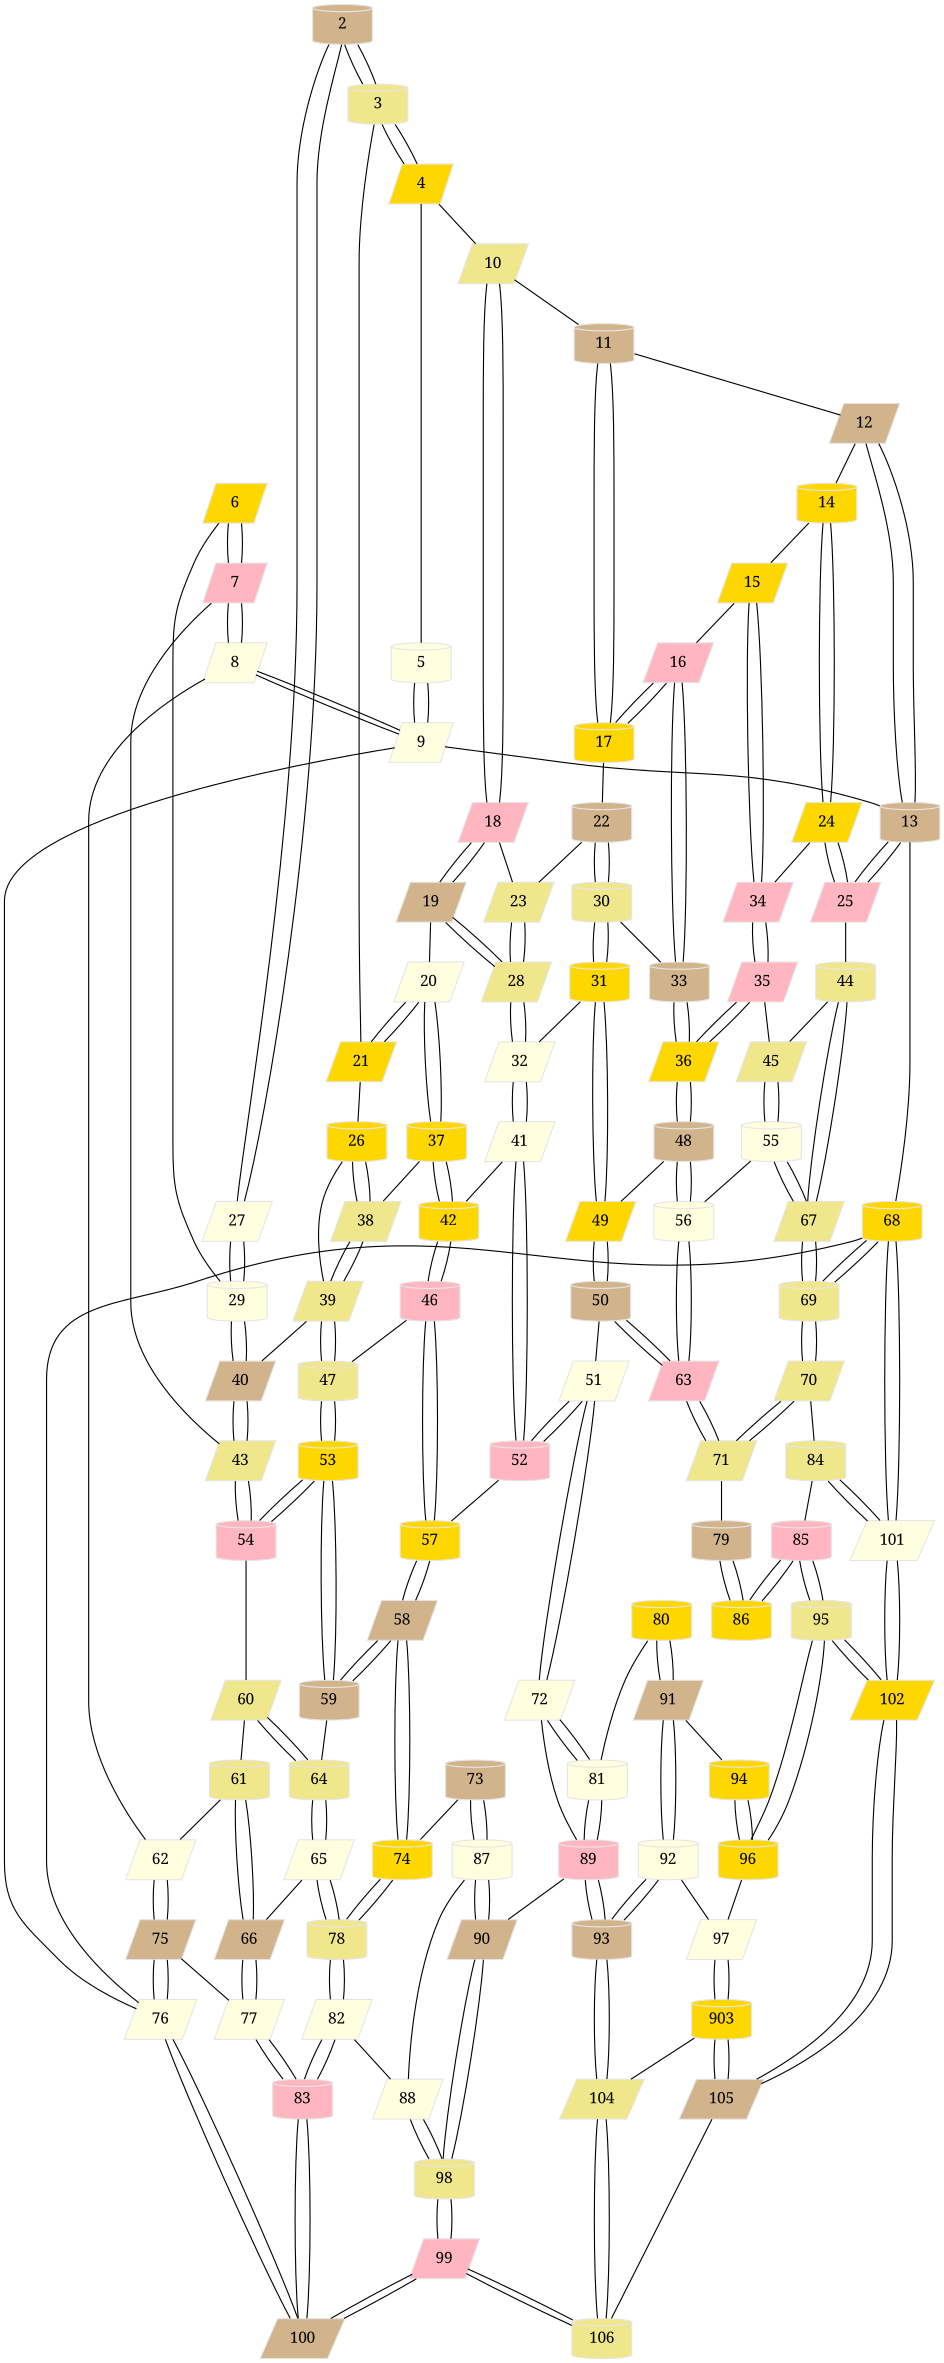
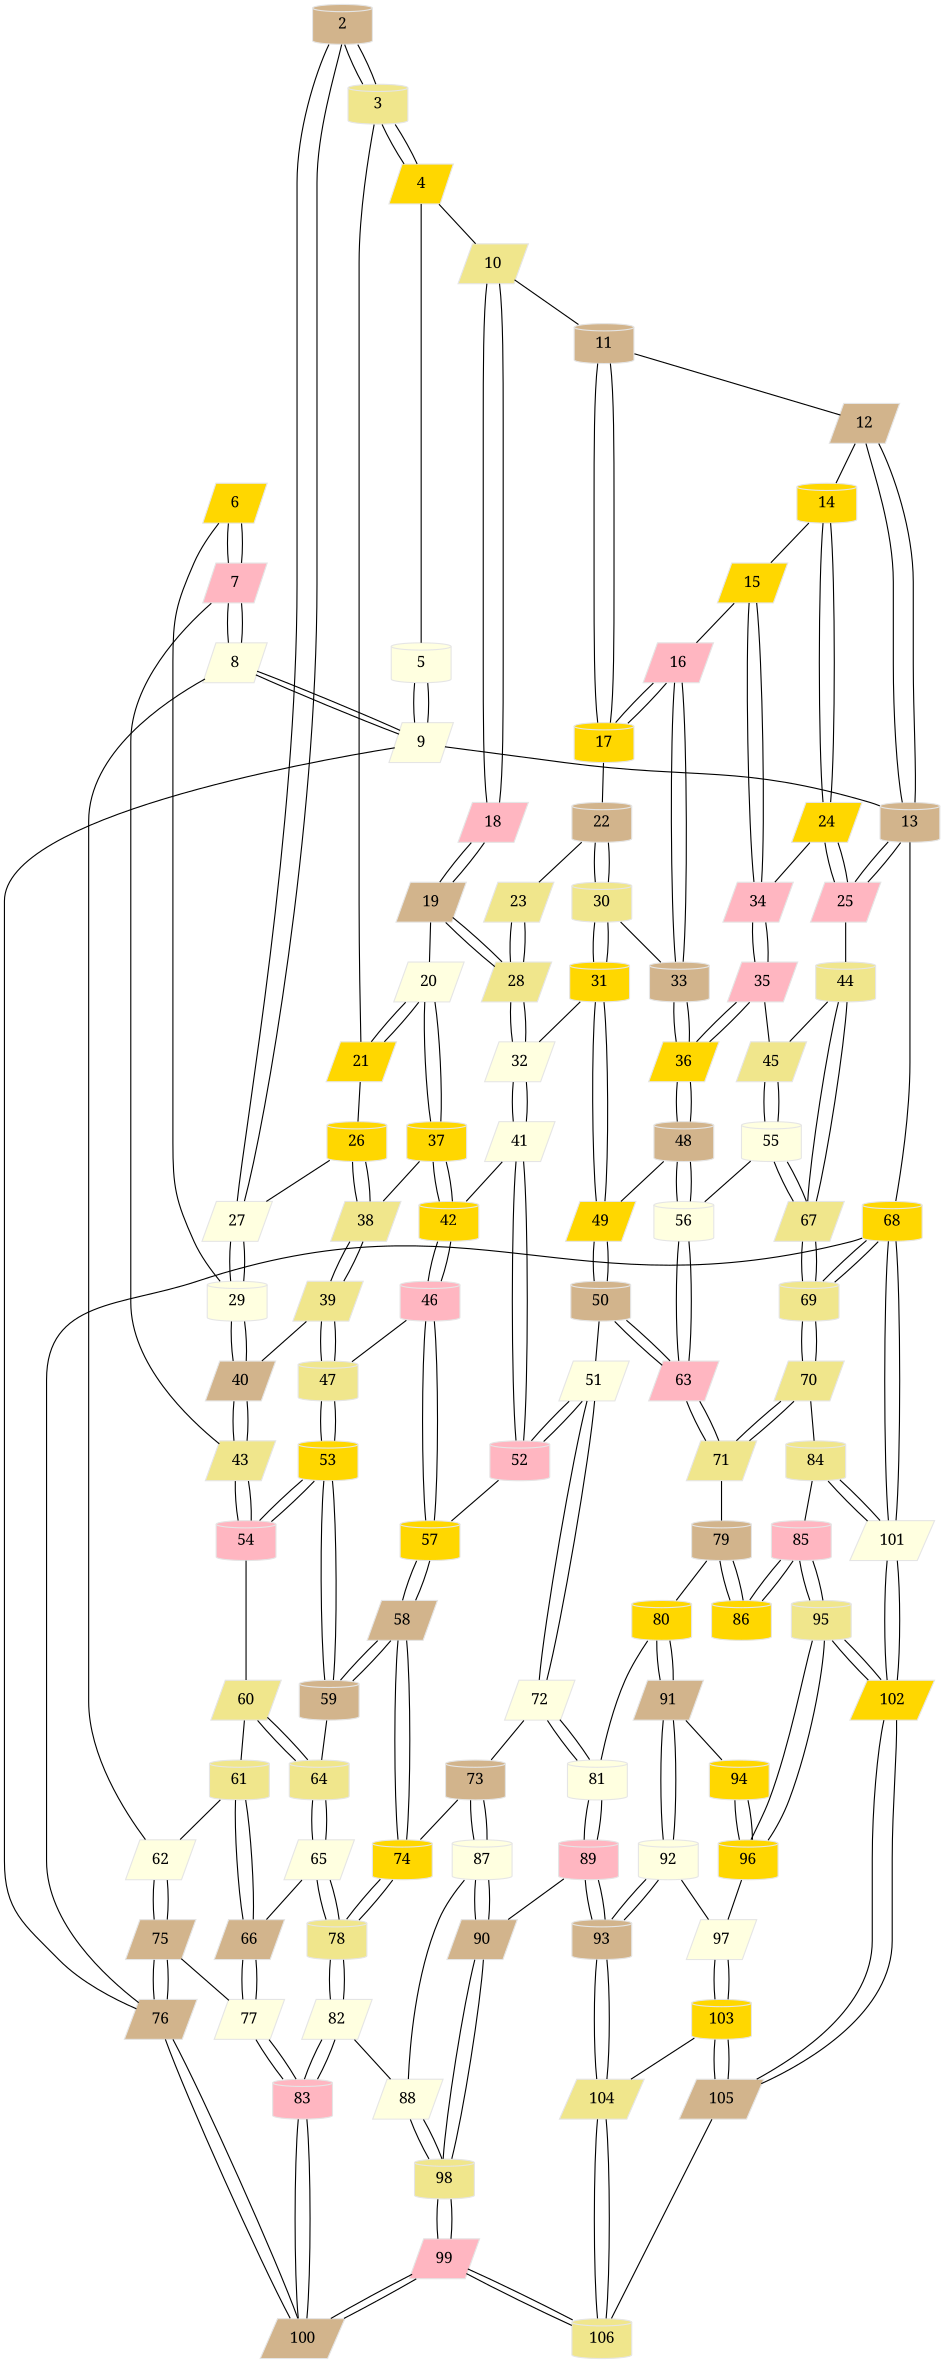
(506, 862) -> none
(319, 1219) -> (298, 1181)
none -> (692, 1581)
(552, 1782) -> (508, 1740)
(161, 2019) -> (161, 2019)
(722, 2019) -> (722, 2019)
